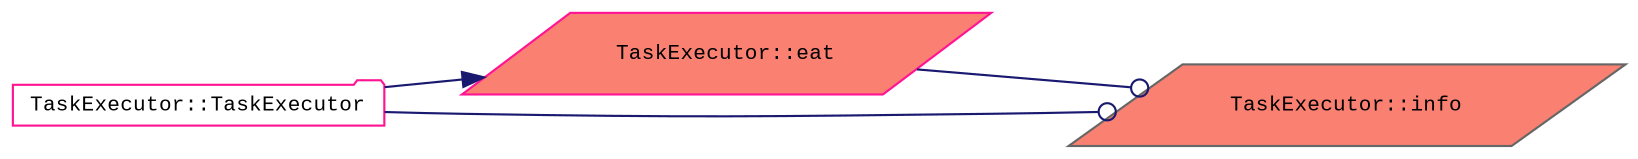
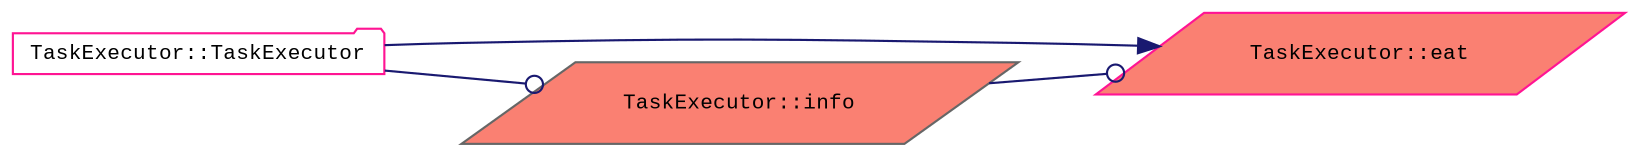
(1024, 78) -> (1048, 79)
